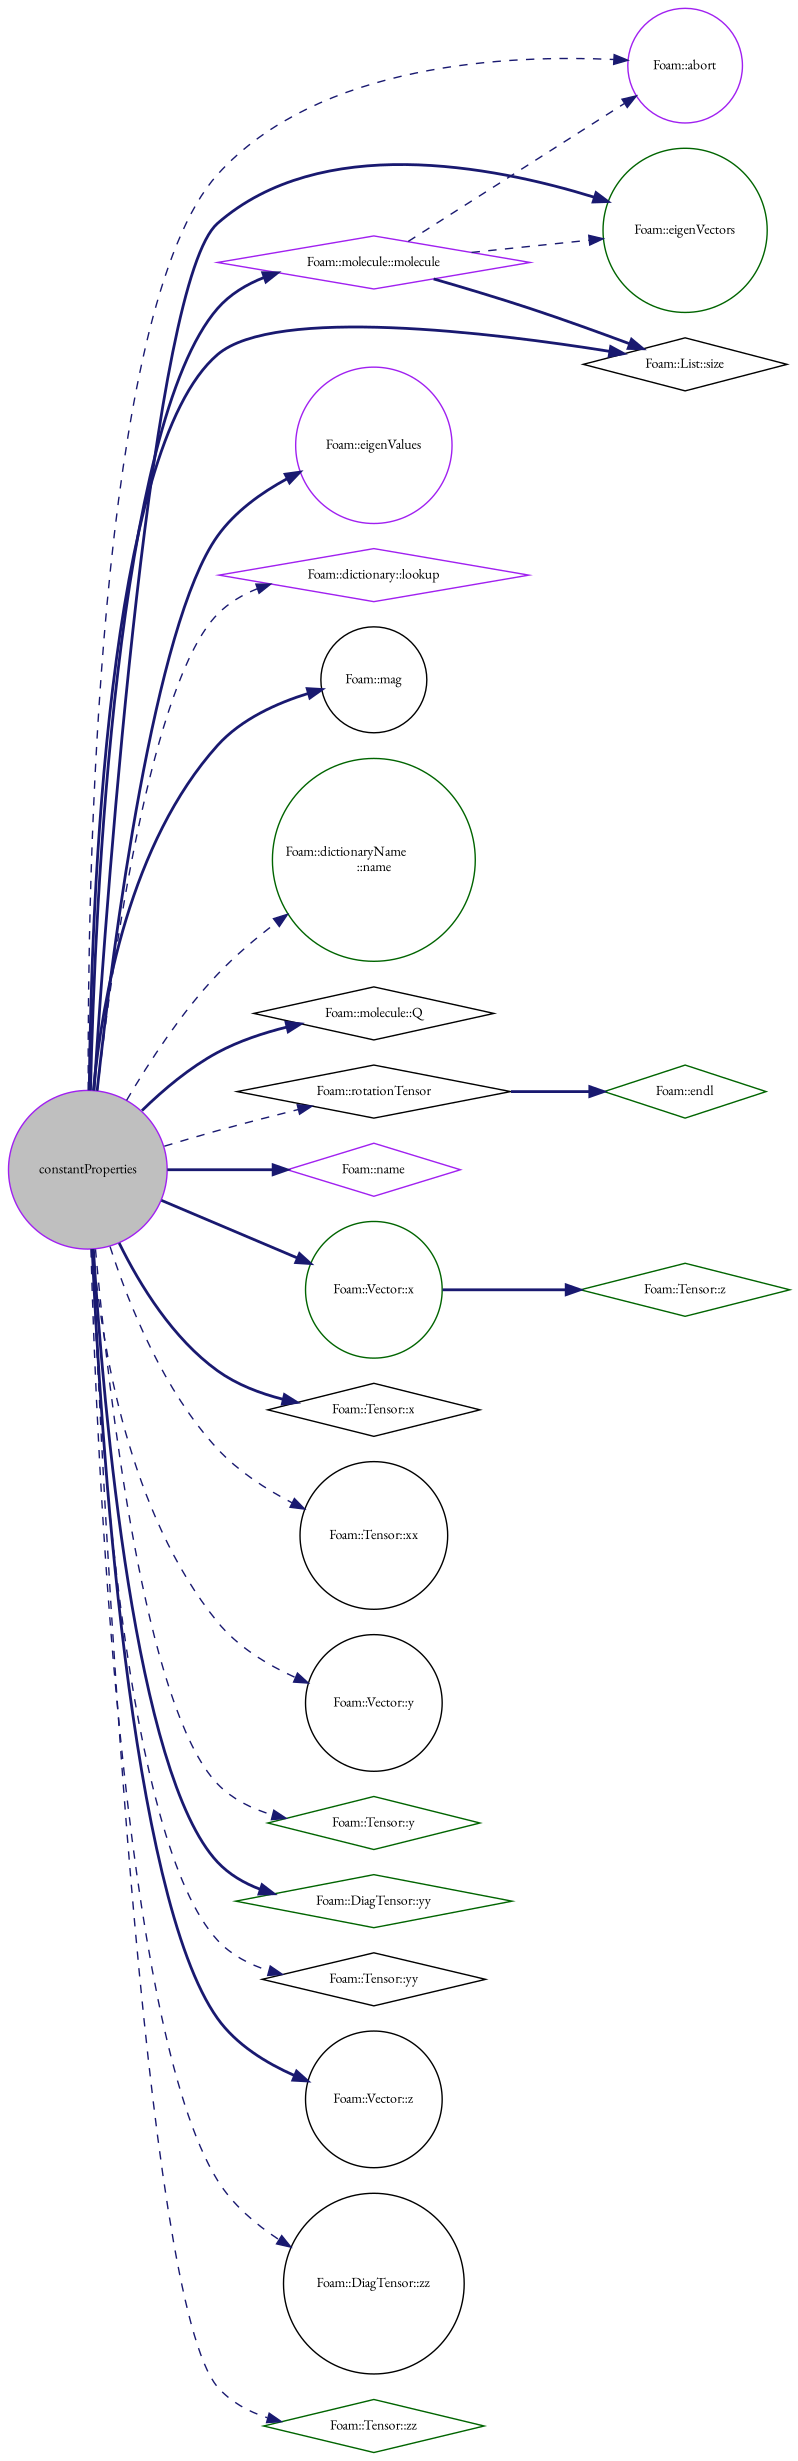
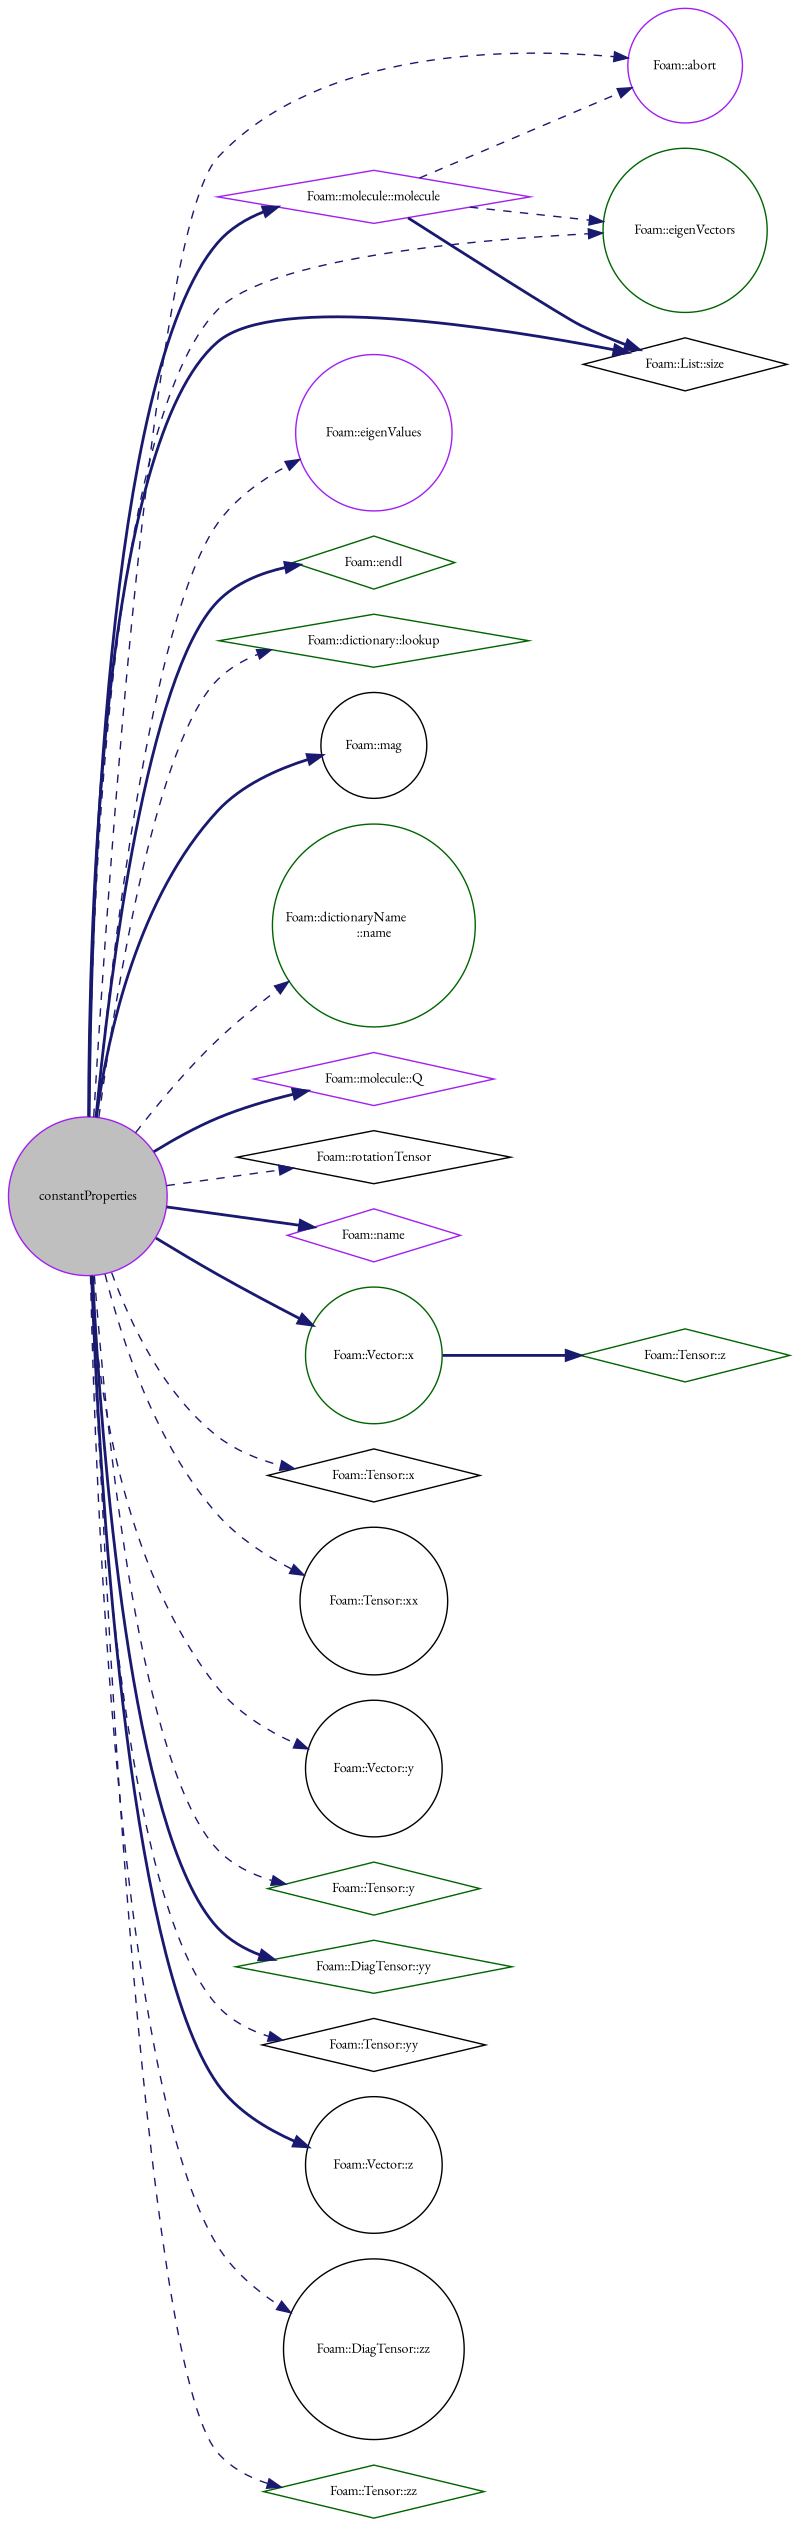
(166, 394) -> (180, 369)
(374, 575) -> (374, 641)
(149, 747) -> (149, 736)
(374, 1013) -> (374, 1079)
(550, 1092) -> (157, 740)
(184, 1340) -> (174, 1390)
